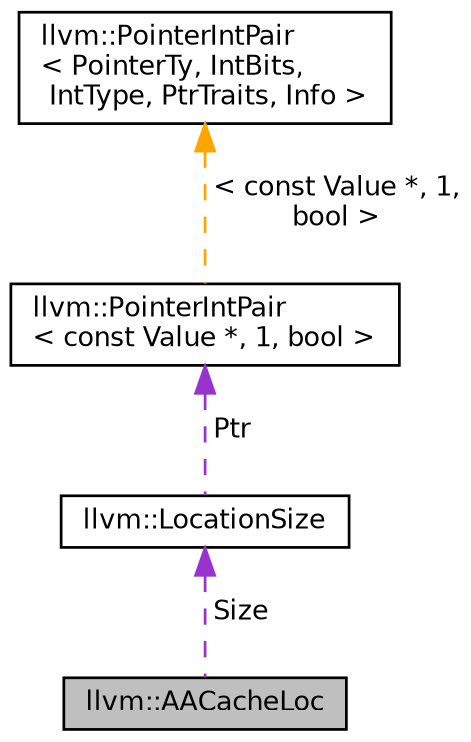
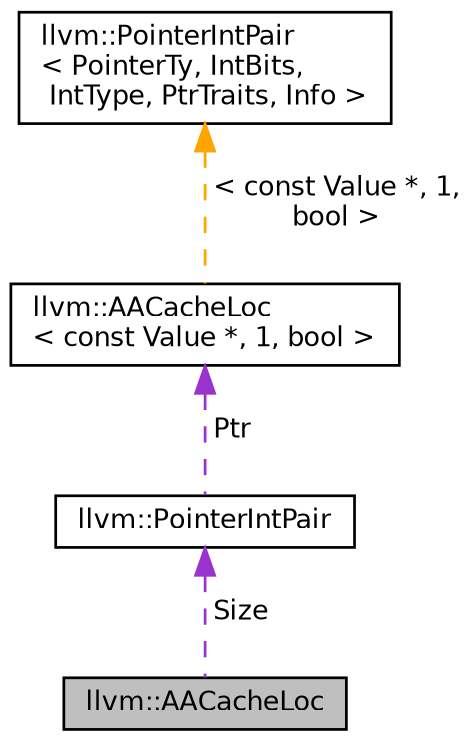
(205, 325) -> (205, 325)
(205, 522) -> (205, 522)
